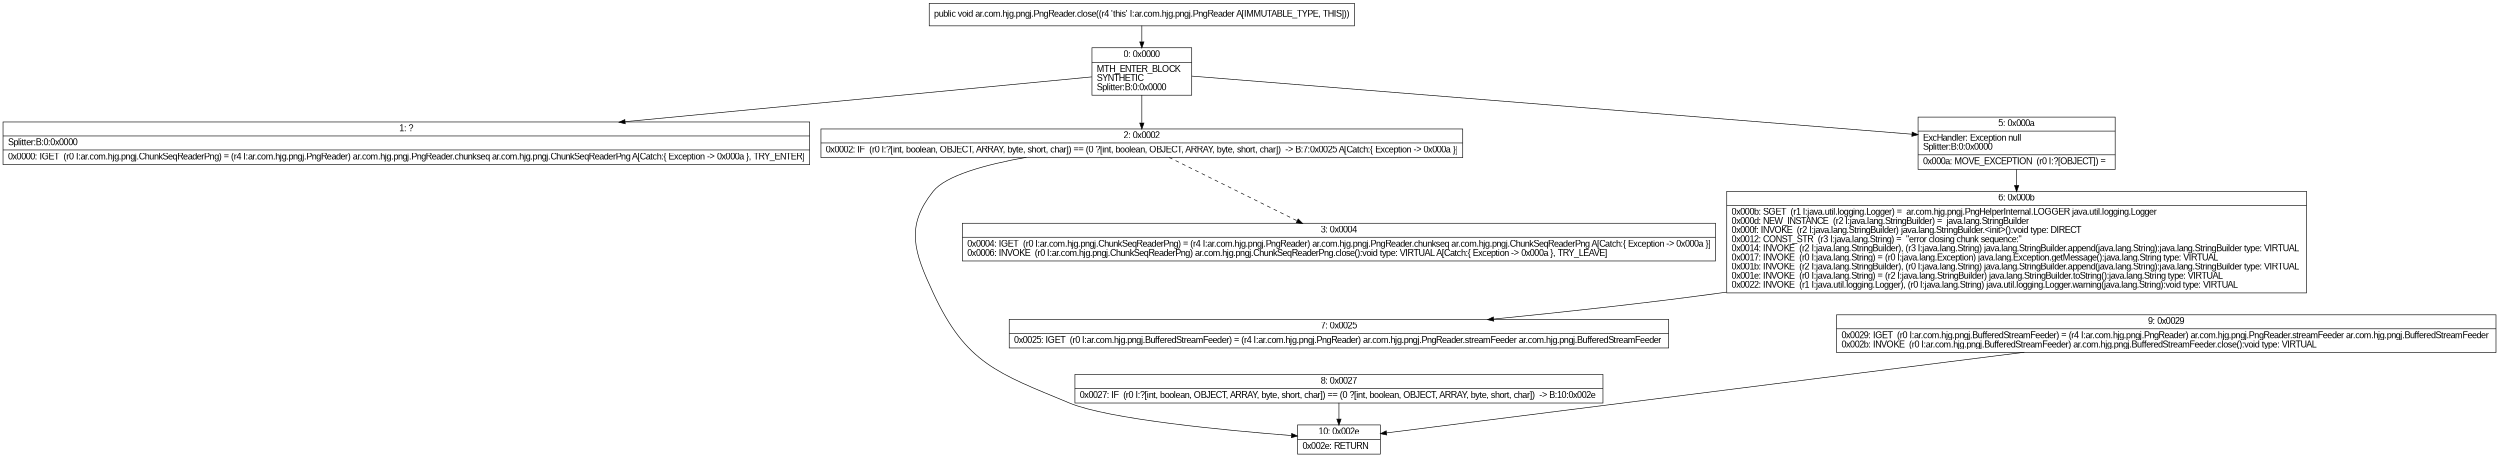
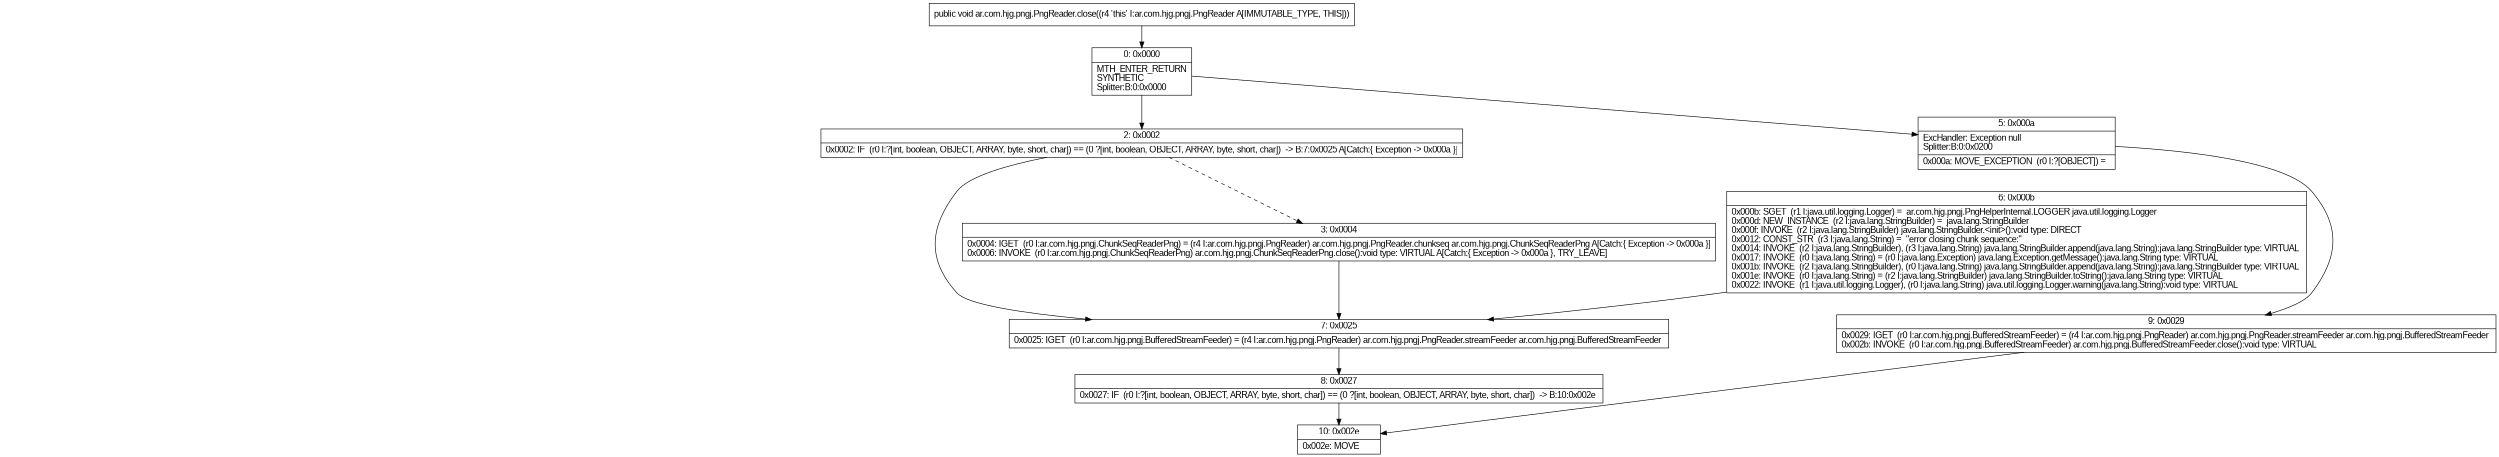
(1139, 69) -> (1142, 69)
(406, 143) -> none
(1958, 147) -> (1958, 147)
(2017, 177) -> (2293, 178)
none -> (1339, 287)
none -> (1339, 358)
(994, 368) -> (938, 259)
(1339, 447) -> (1334, 447)
